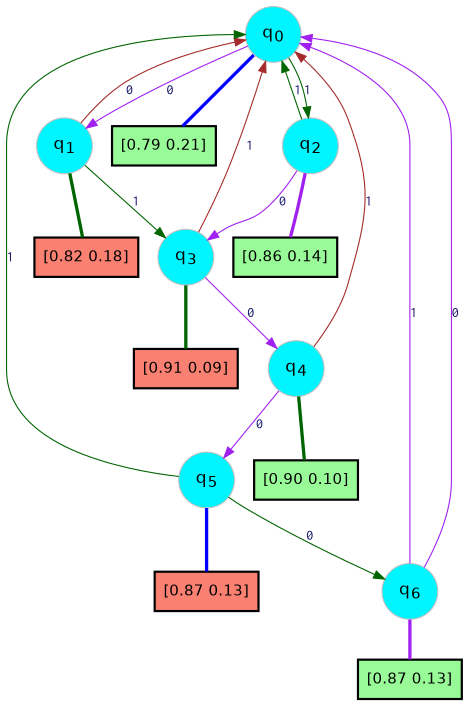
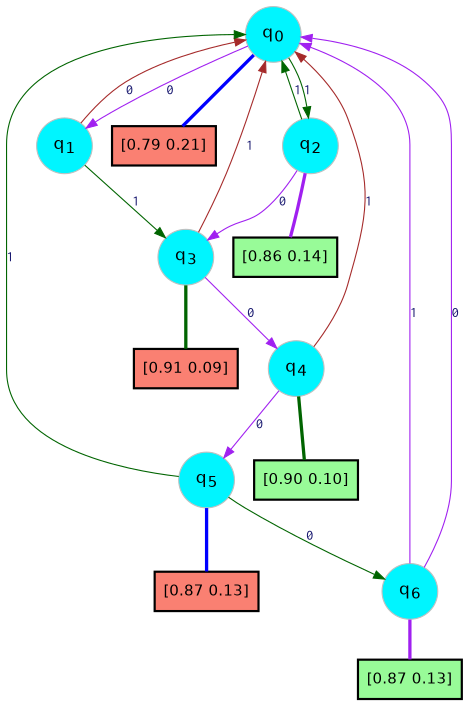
(164, 146) -> (164, 146)
(86, 257) -> none
